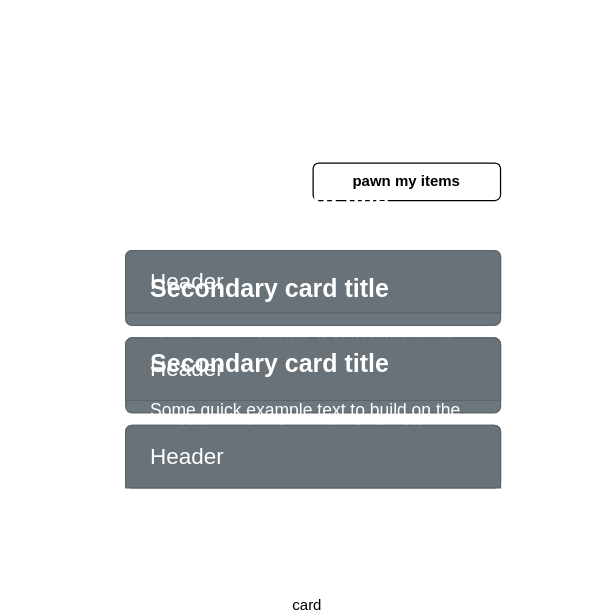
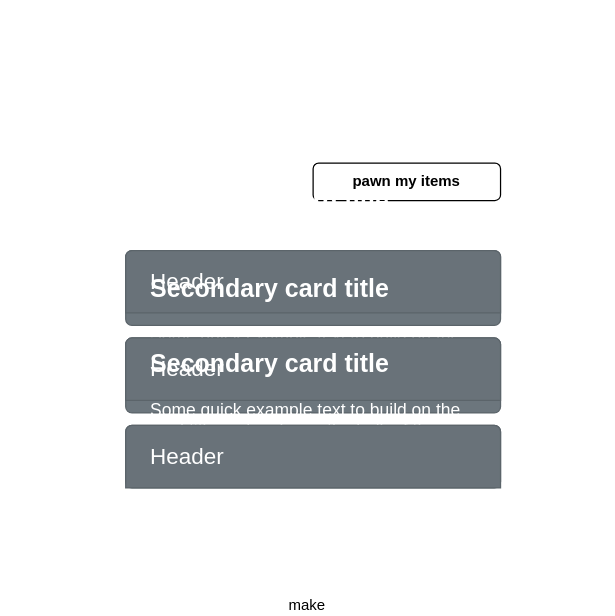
(308, 606) -> (308, 606)
